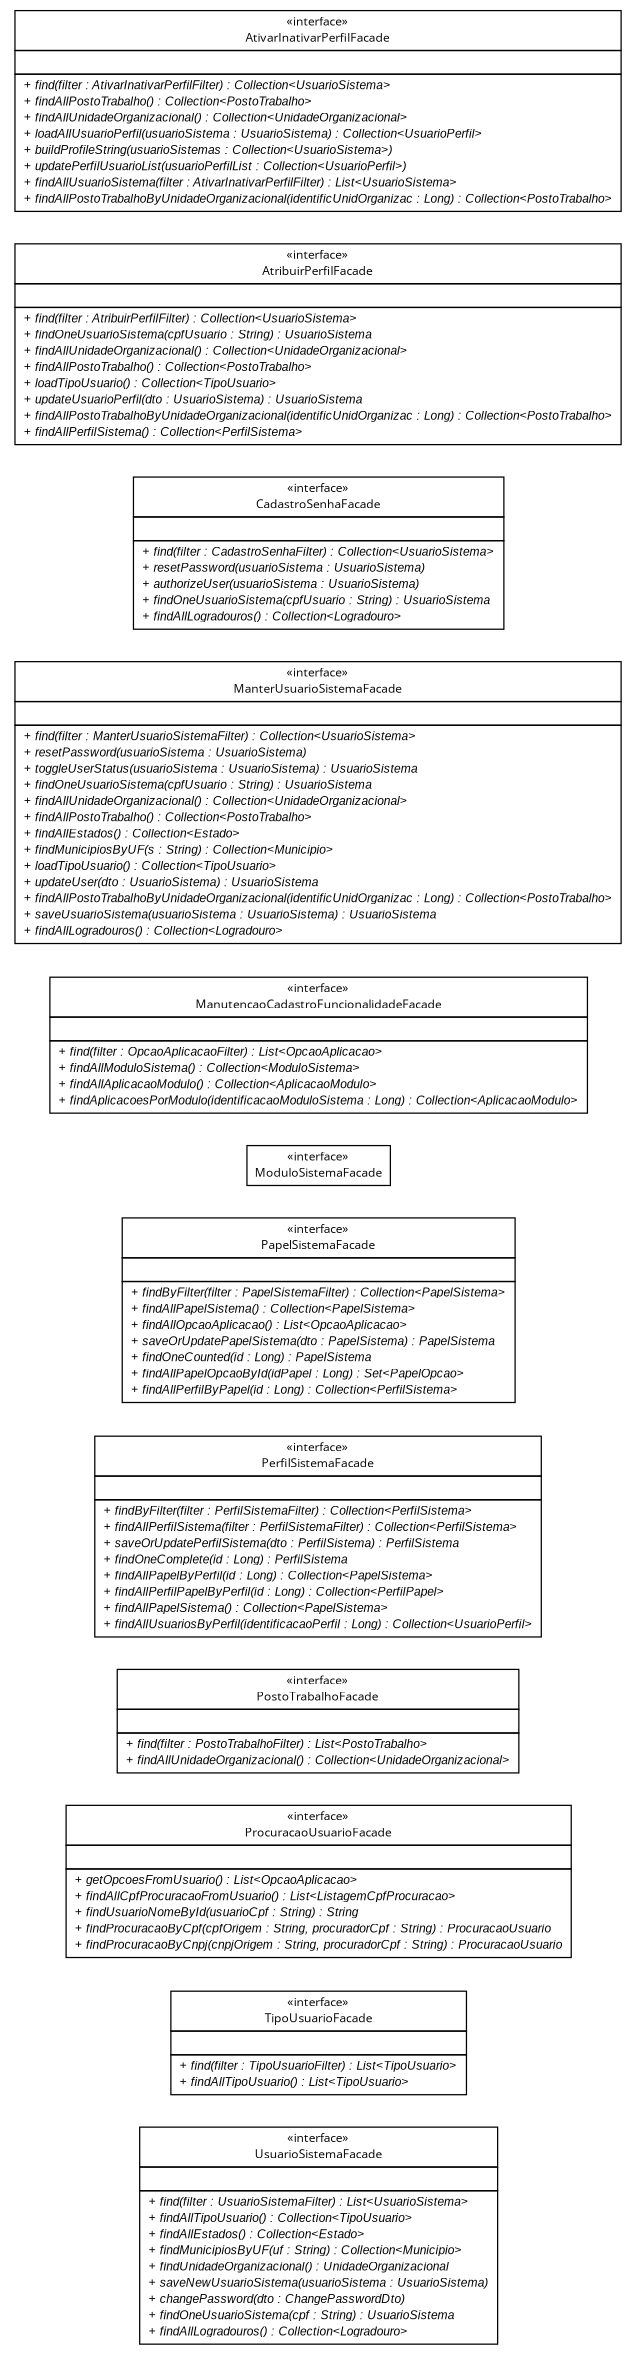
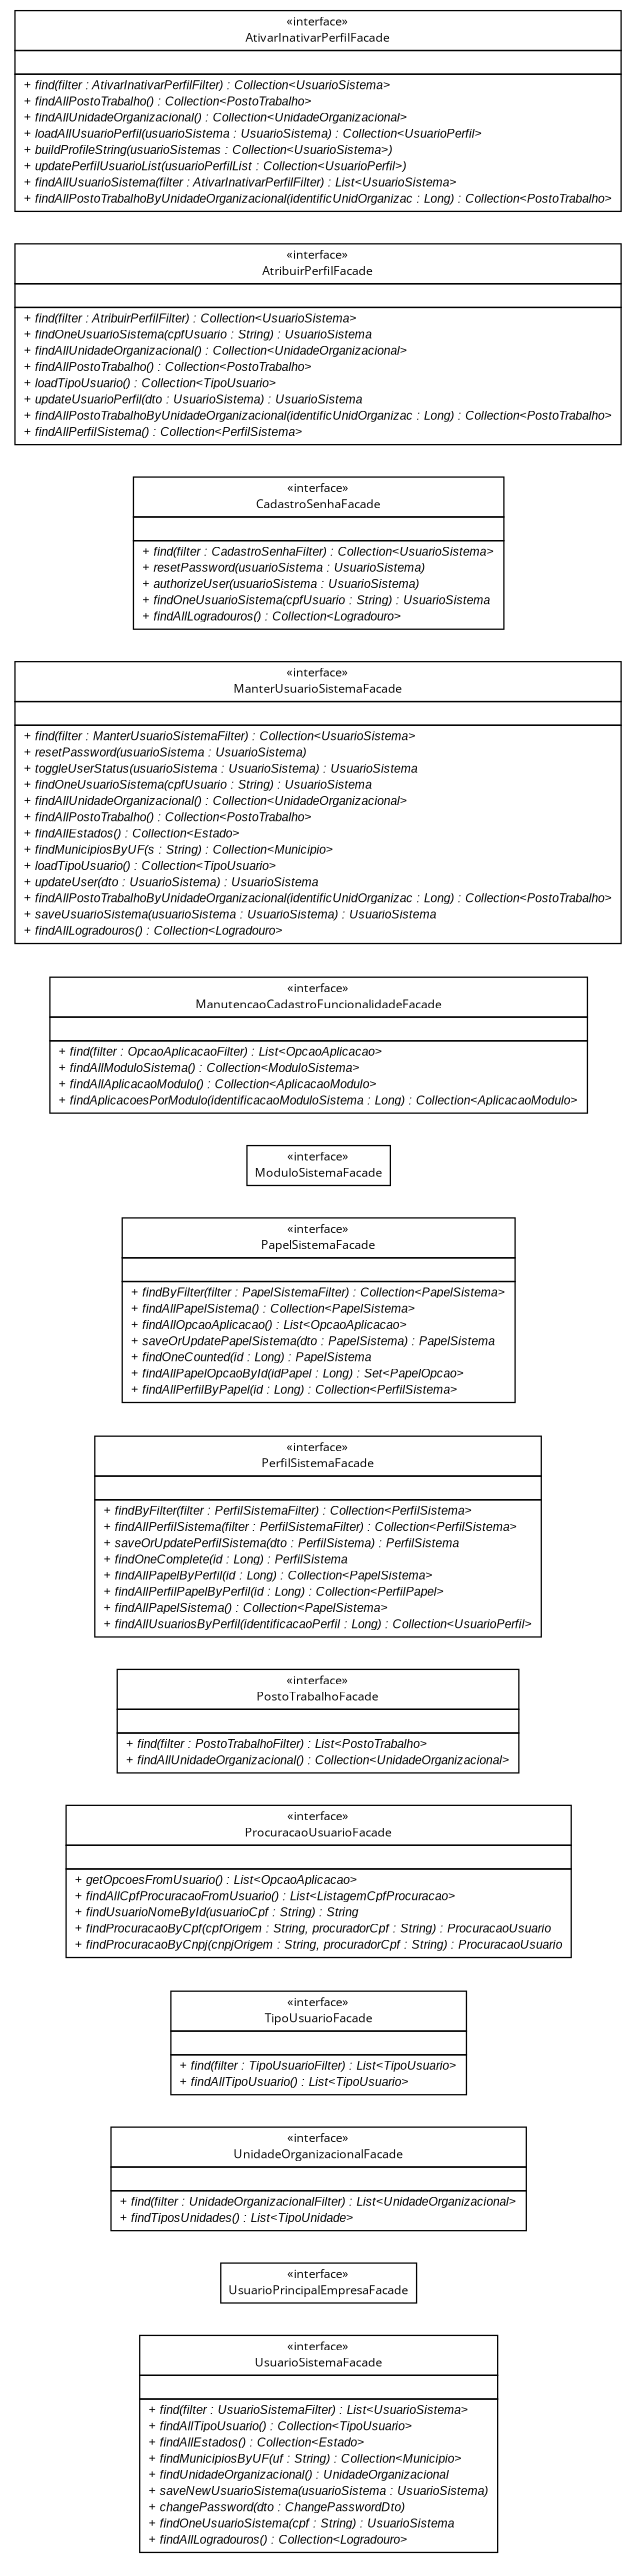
none -> (318, 2178)
none -> (318, 2283)
